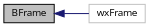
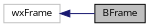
(77, 14) -> (82, 14)
